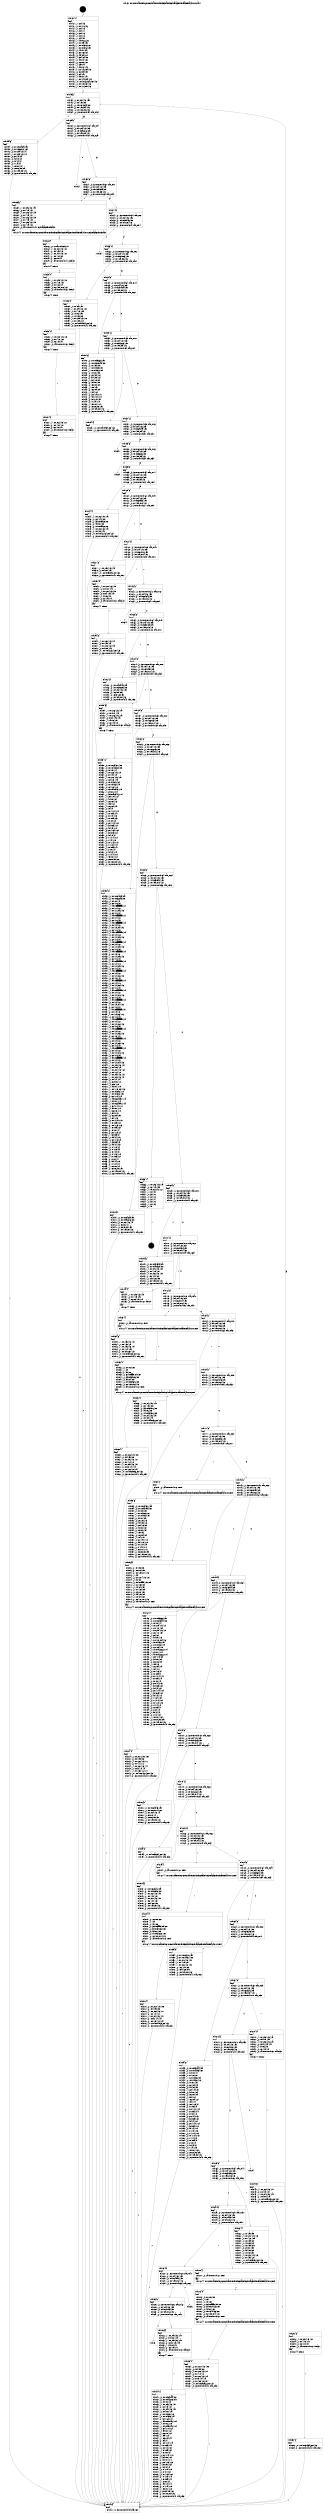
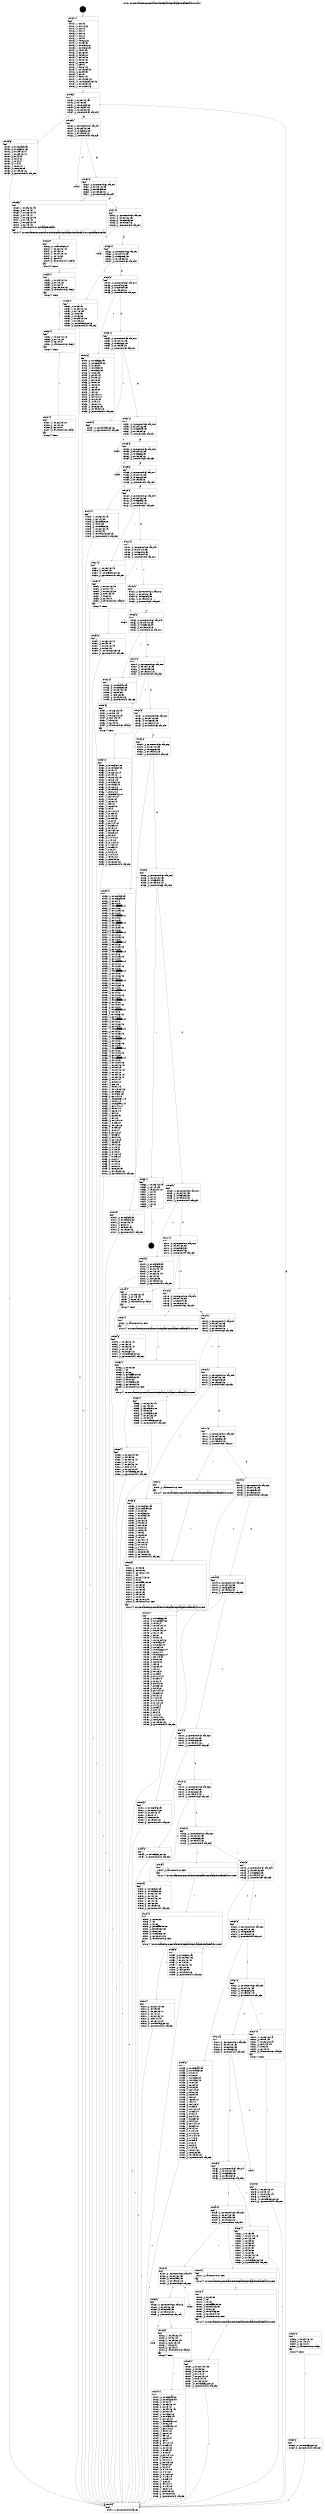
(56, 383) -> (59, 384)
(141, 1764) -> none
